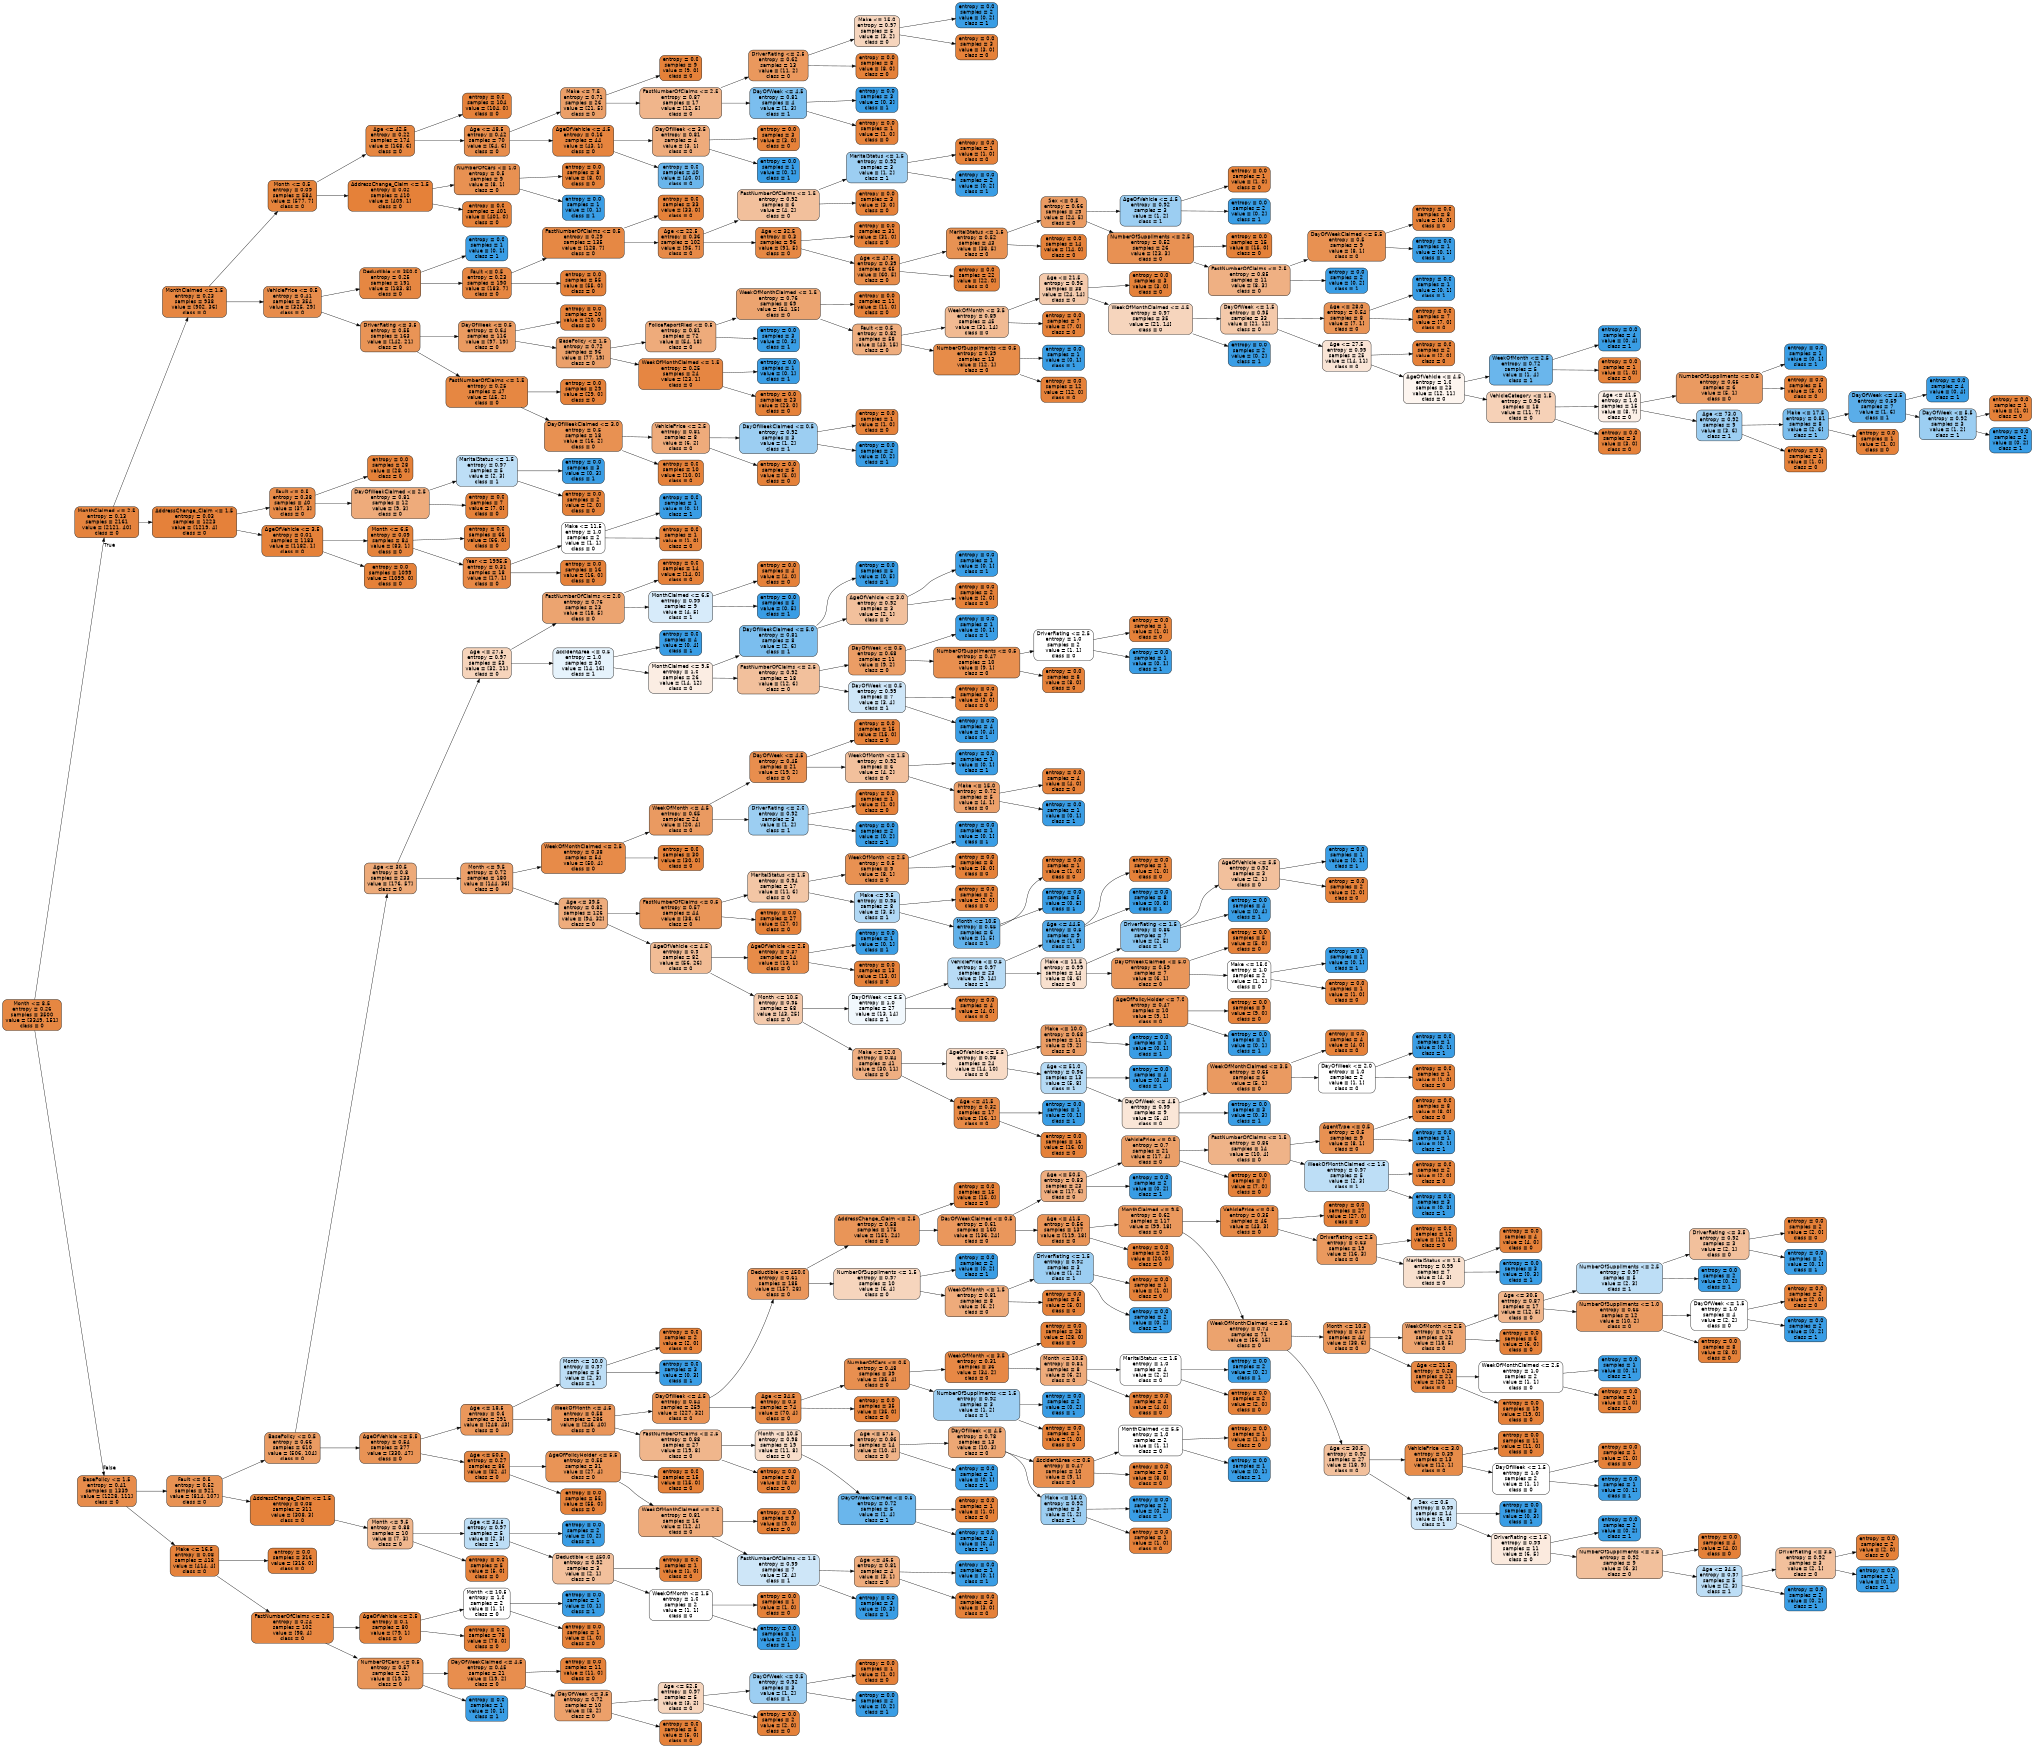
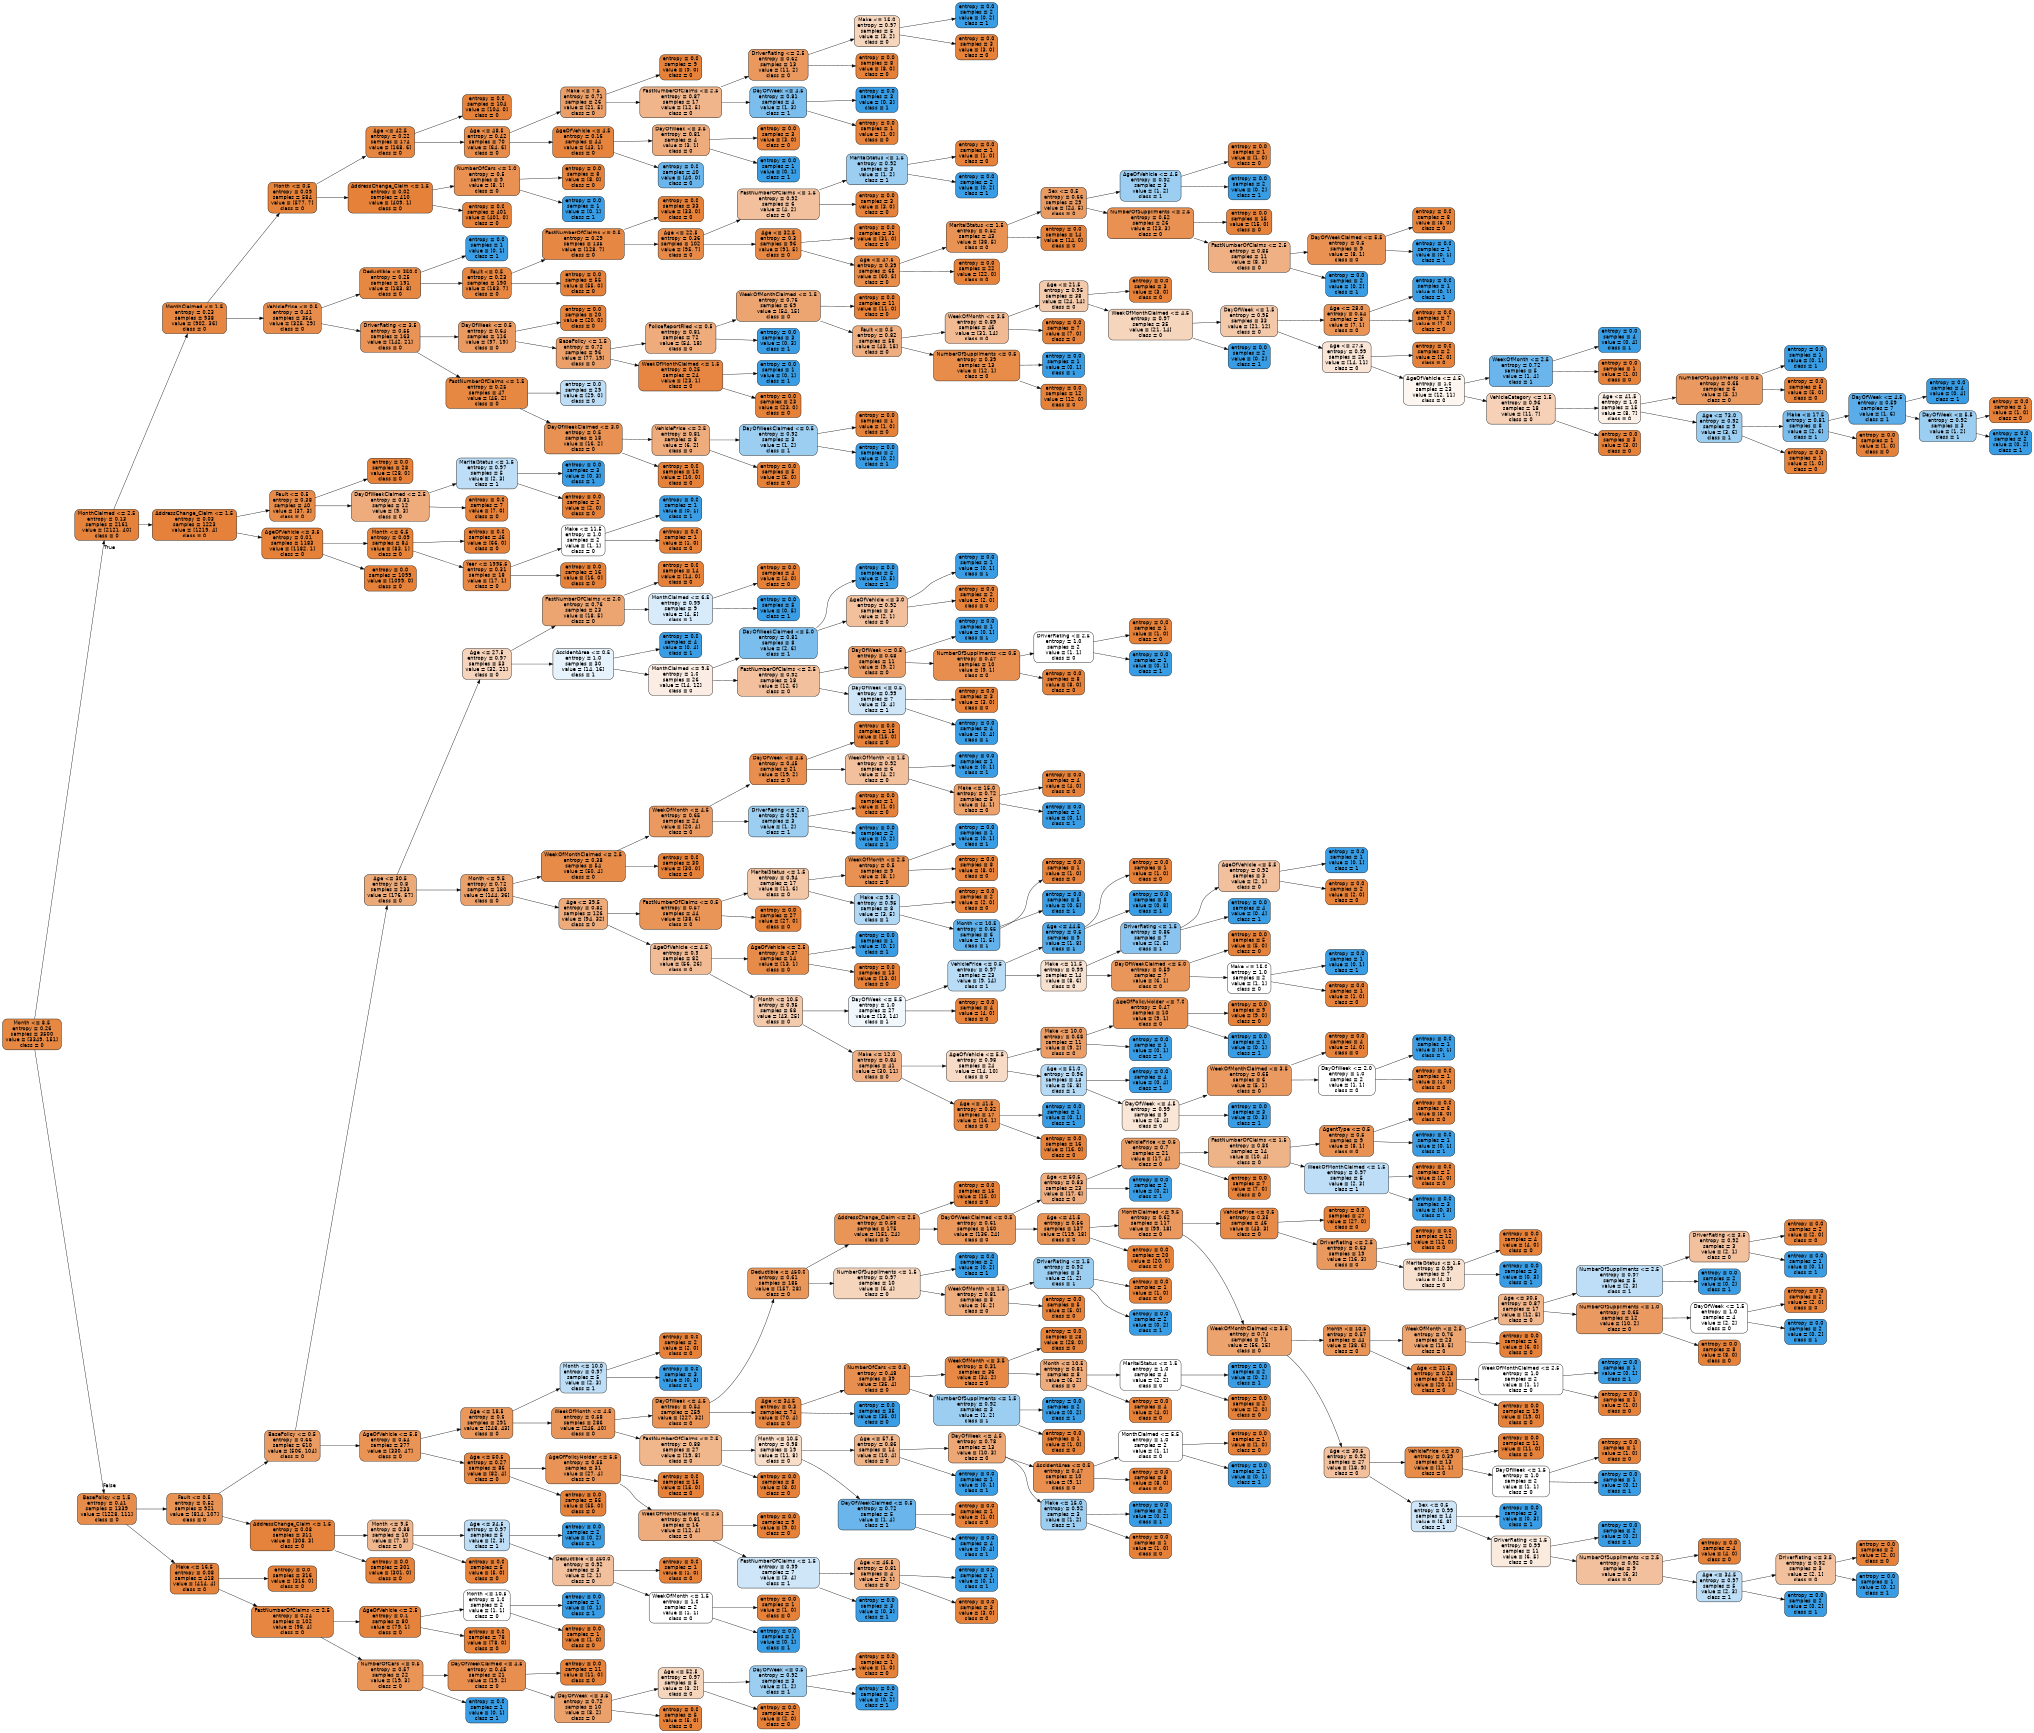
(583, 392) -> (583, 393)
(487, 538) -> (487, 540)
(877, 1409) -> (877, 1414)
none -> (390, 1570)
